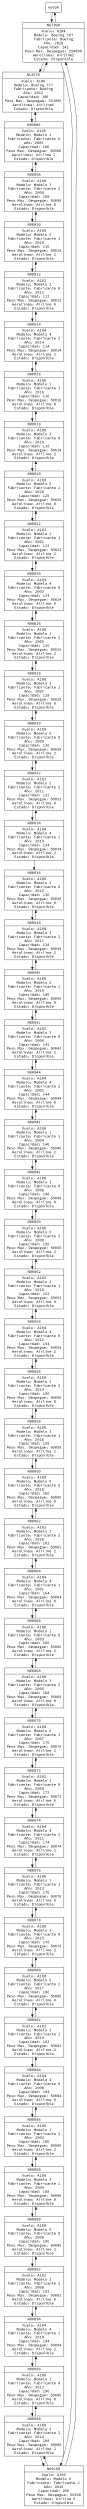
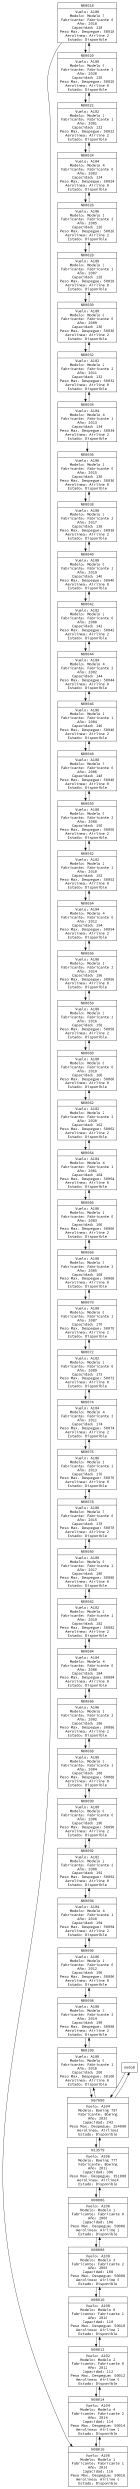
(32, 415) -> none
